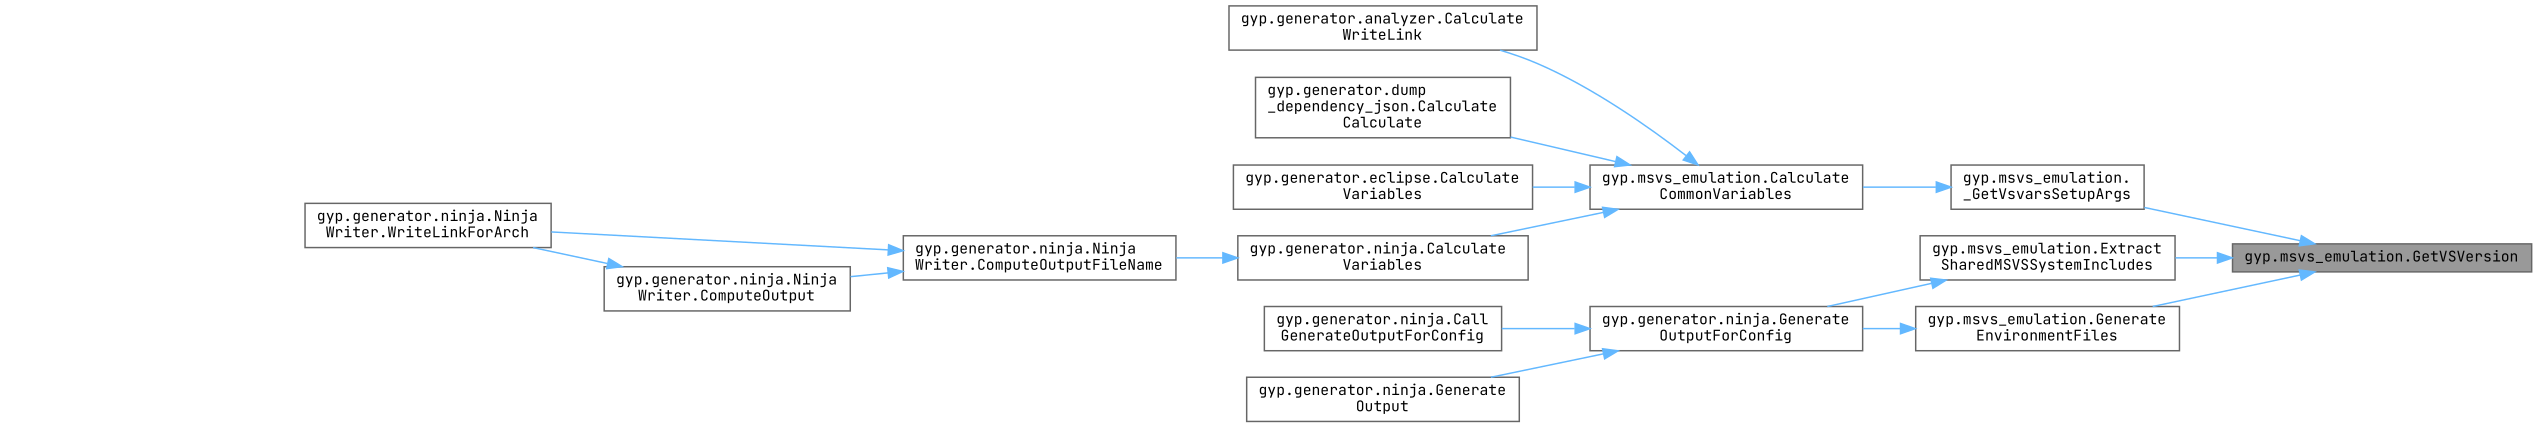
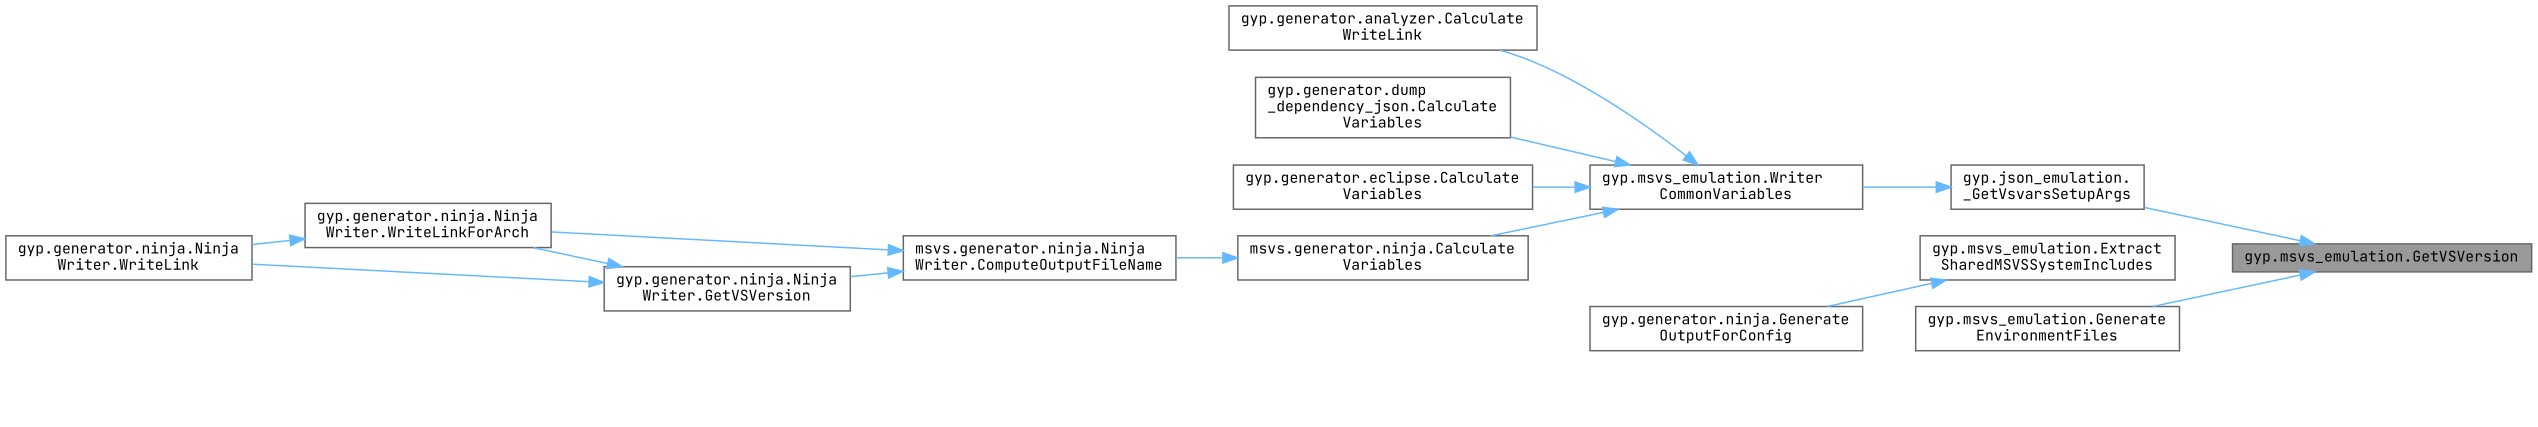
(1383, 108) -> (1383, 108)
(1726, 187) -> (1726, 187)
(2048, 187) -> (2048, 187)
none -> (129, 258)
(1040, 258) -> (1040, 258)
(1383, 258) -> (1383, 258)
(2196, 258) -> none
(727, 289) -> (727, 289)
(1383, 329) -> none
(1882, 329) -> none
(1383, 399) -> none
